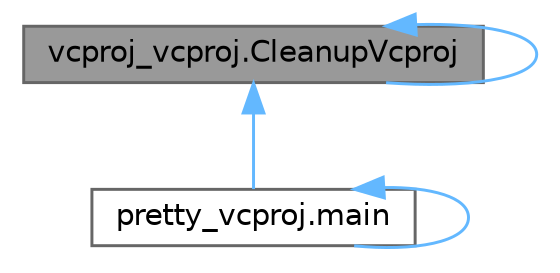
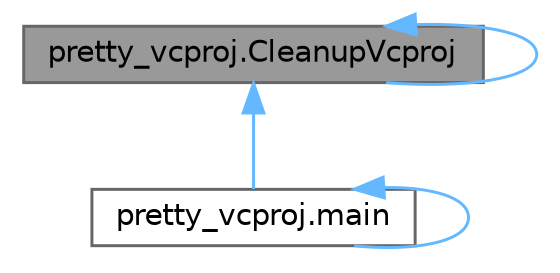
(254, 54) -> (254, 54)
